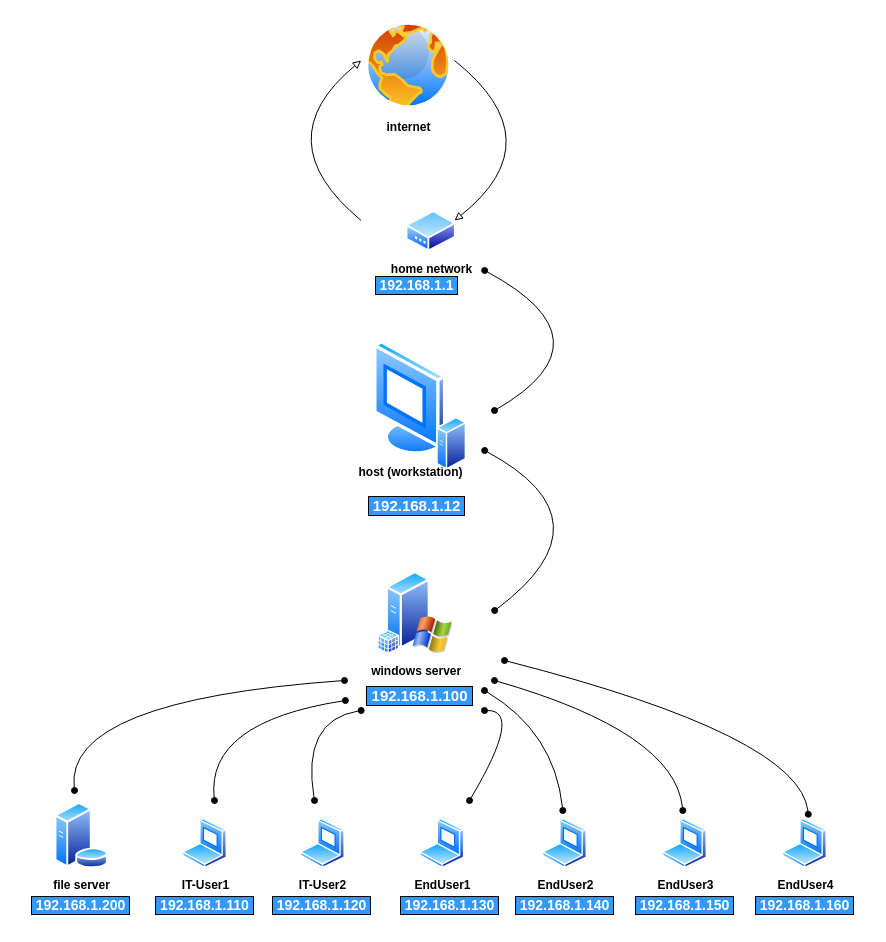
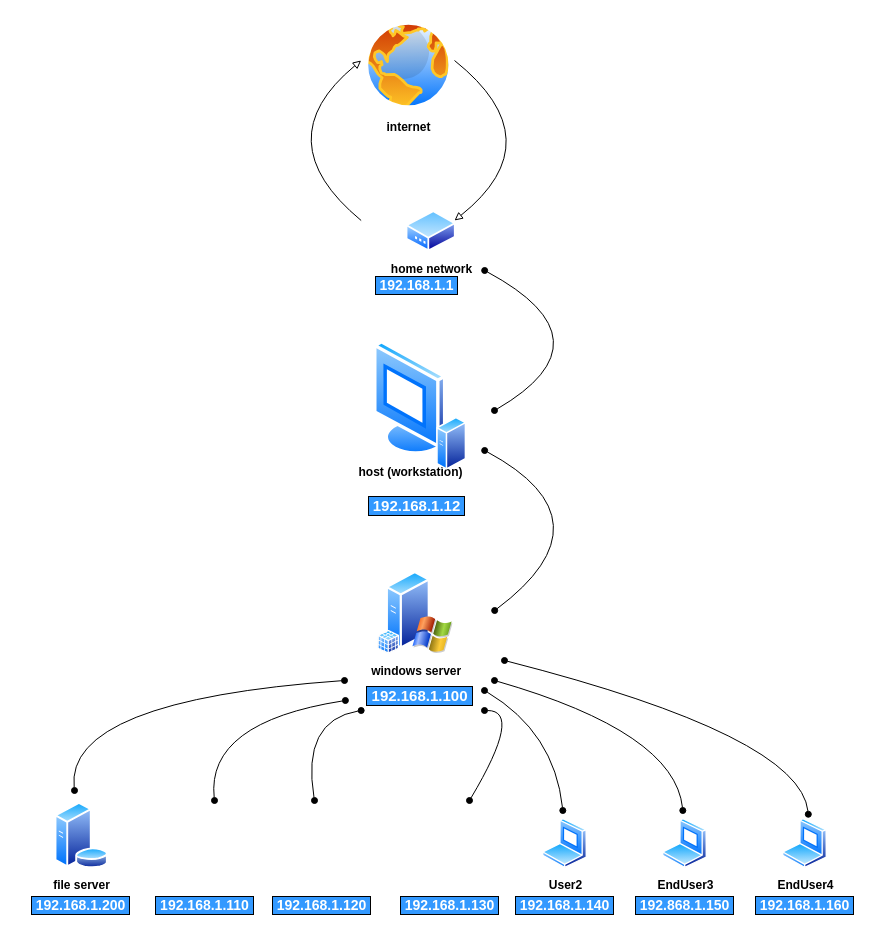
(205, 844) -> none
(323, 844) -> none
(442, 844) -> none
(566, 886) -> (566, 886)
(685, 906) -> (685, 906)
